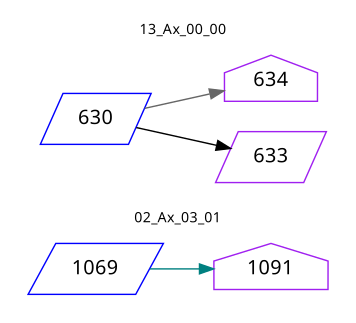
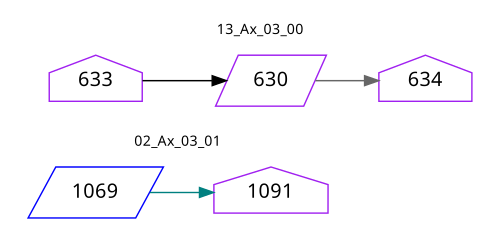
(183, 30) -> (261, 30)
(96, 119) -> (271, 81)
(177, 136) -> (177, 81)
(271, 157) -> (96, 81)
